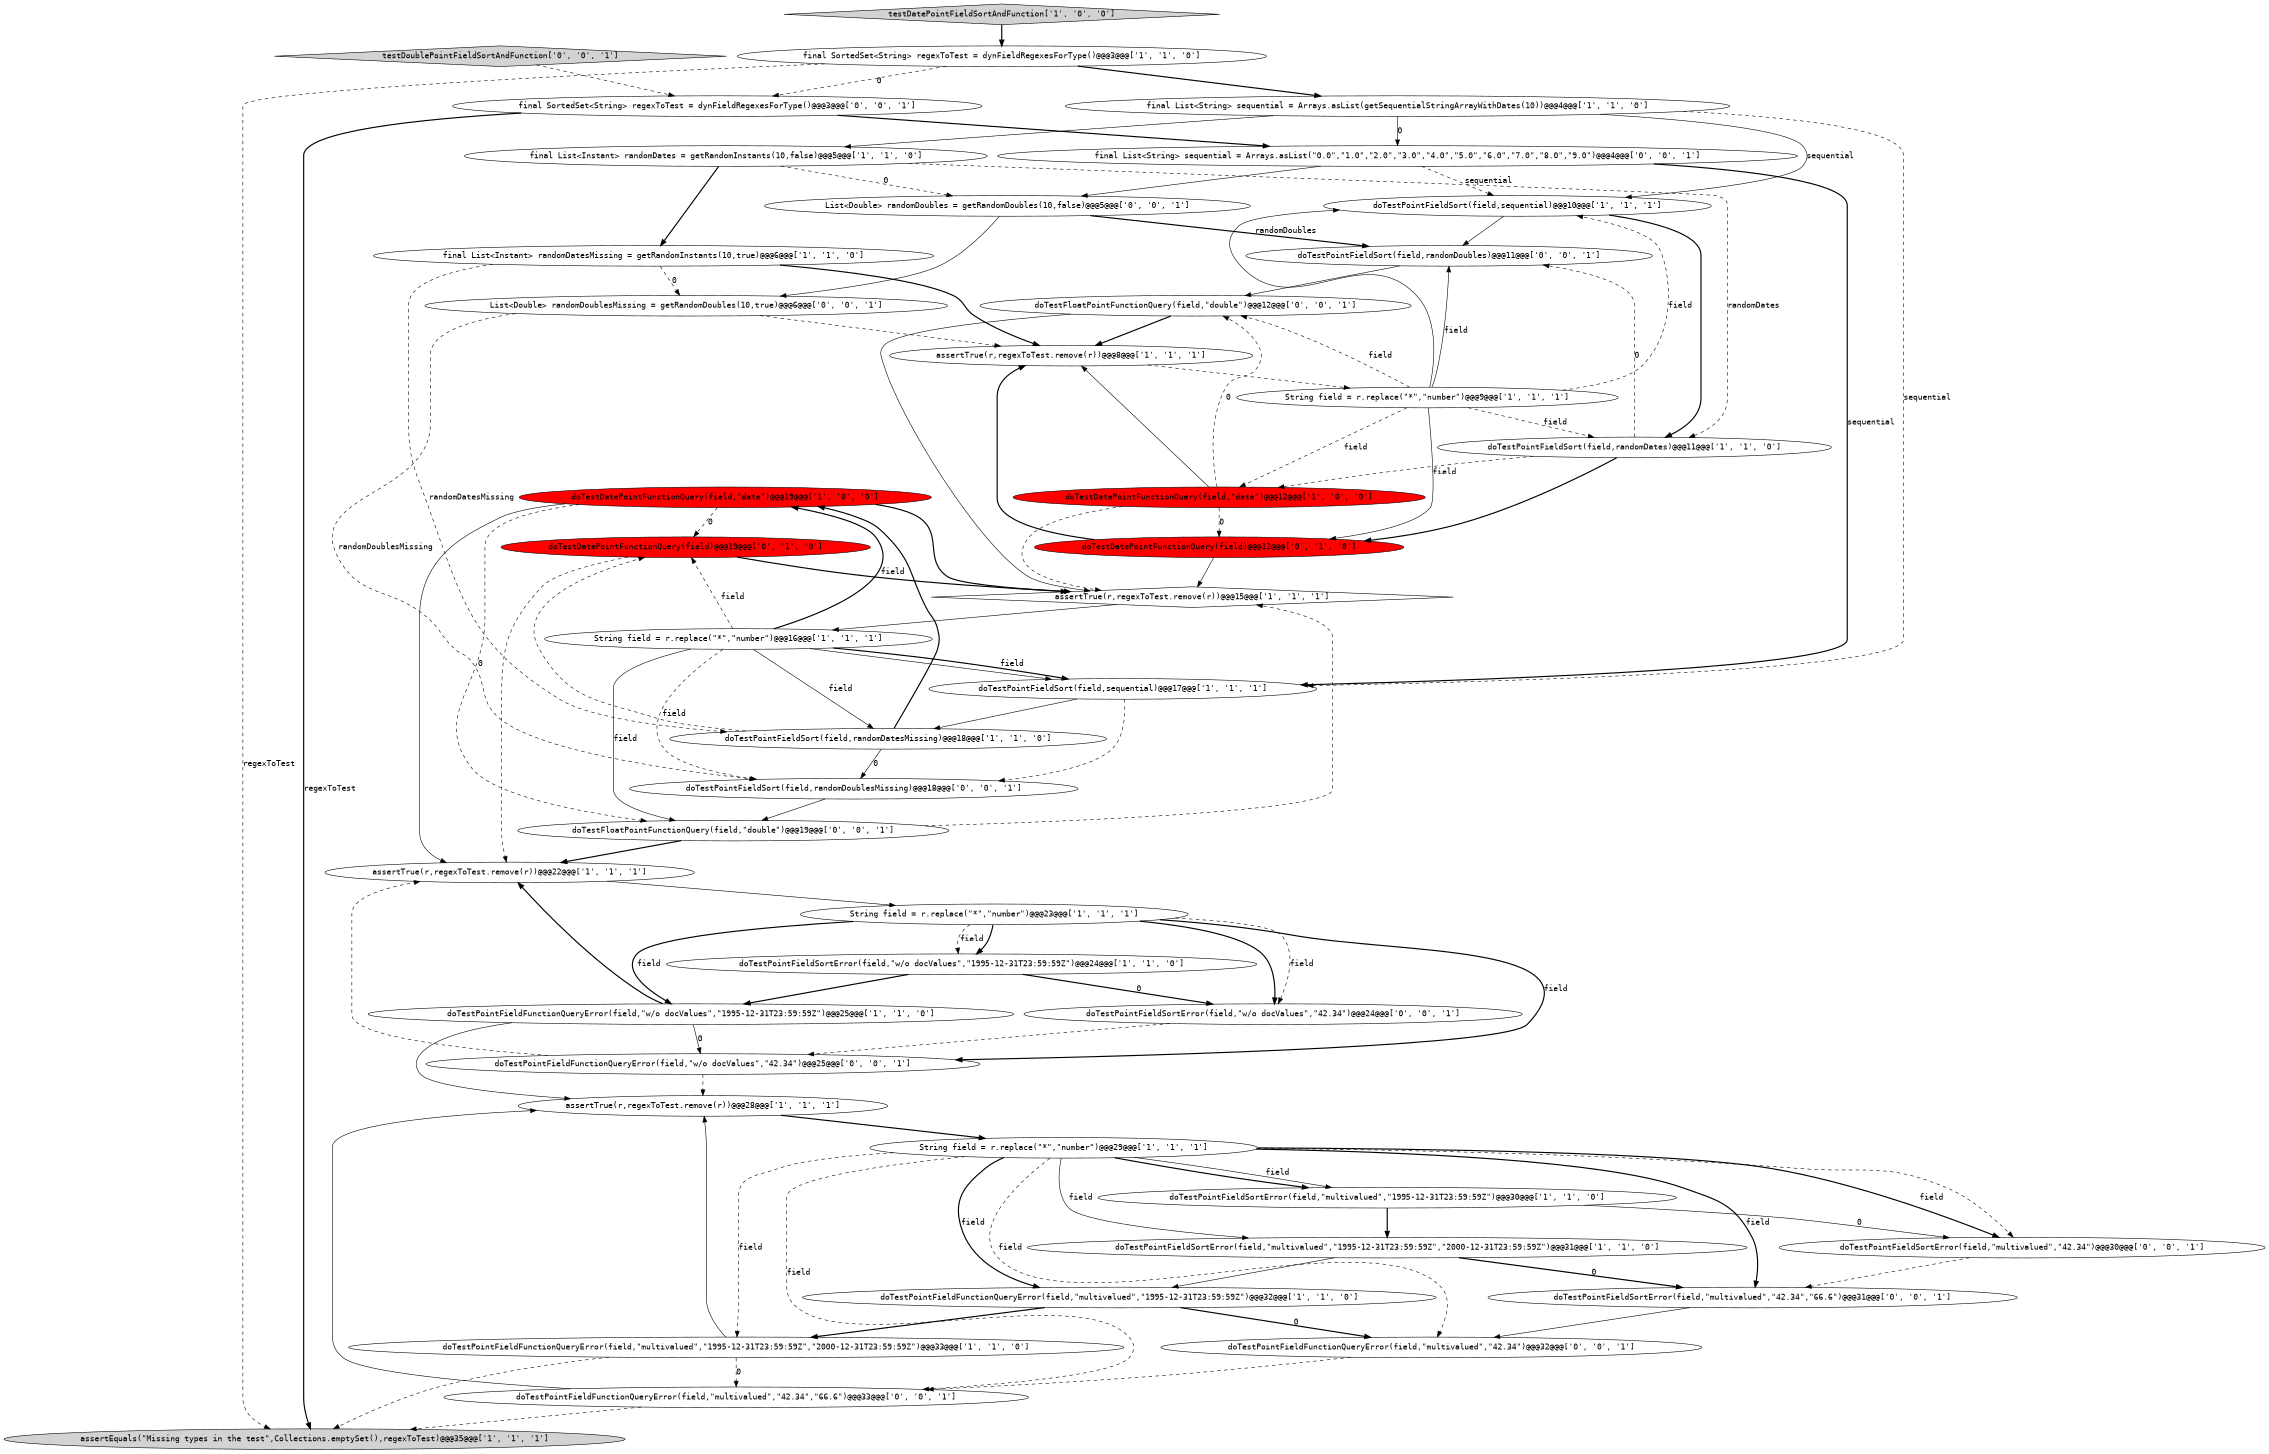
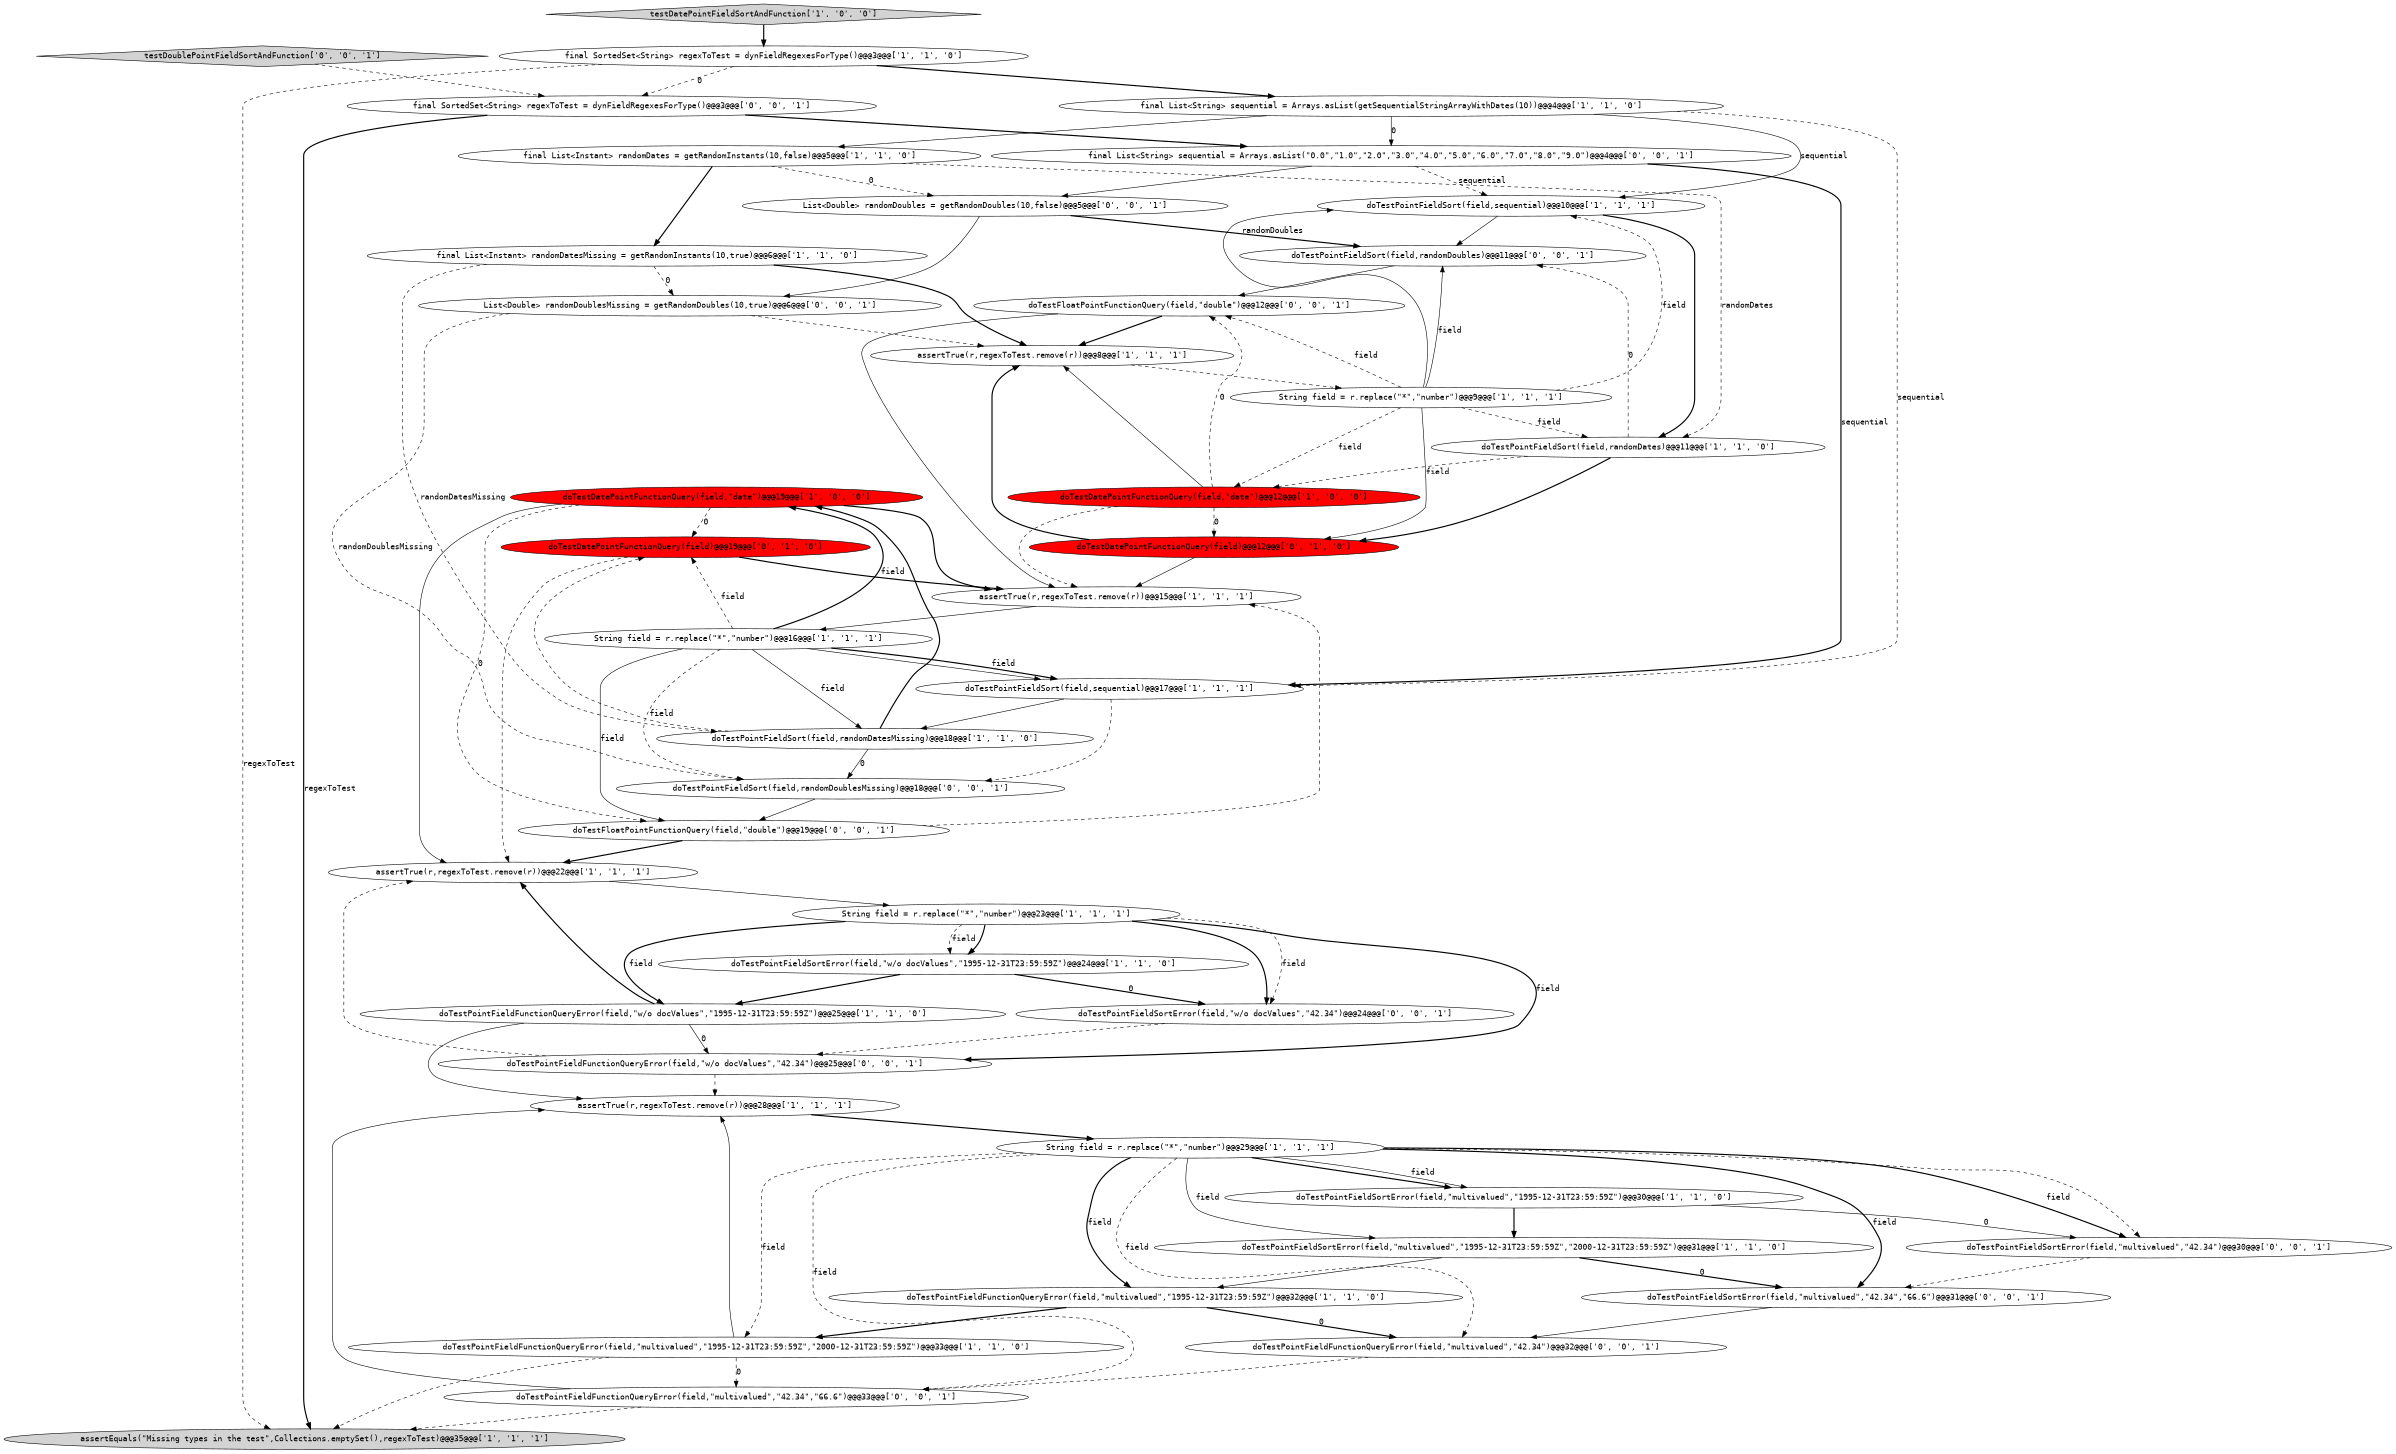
(1192, 597) -> (1116, 597)
